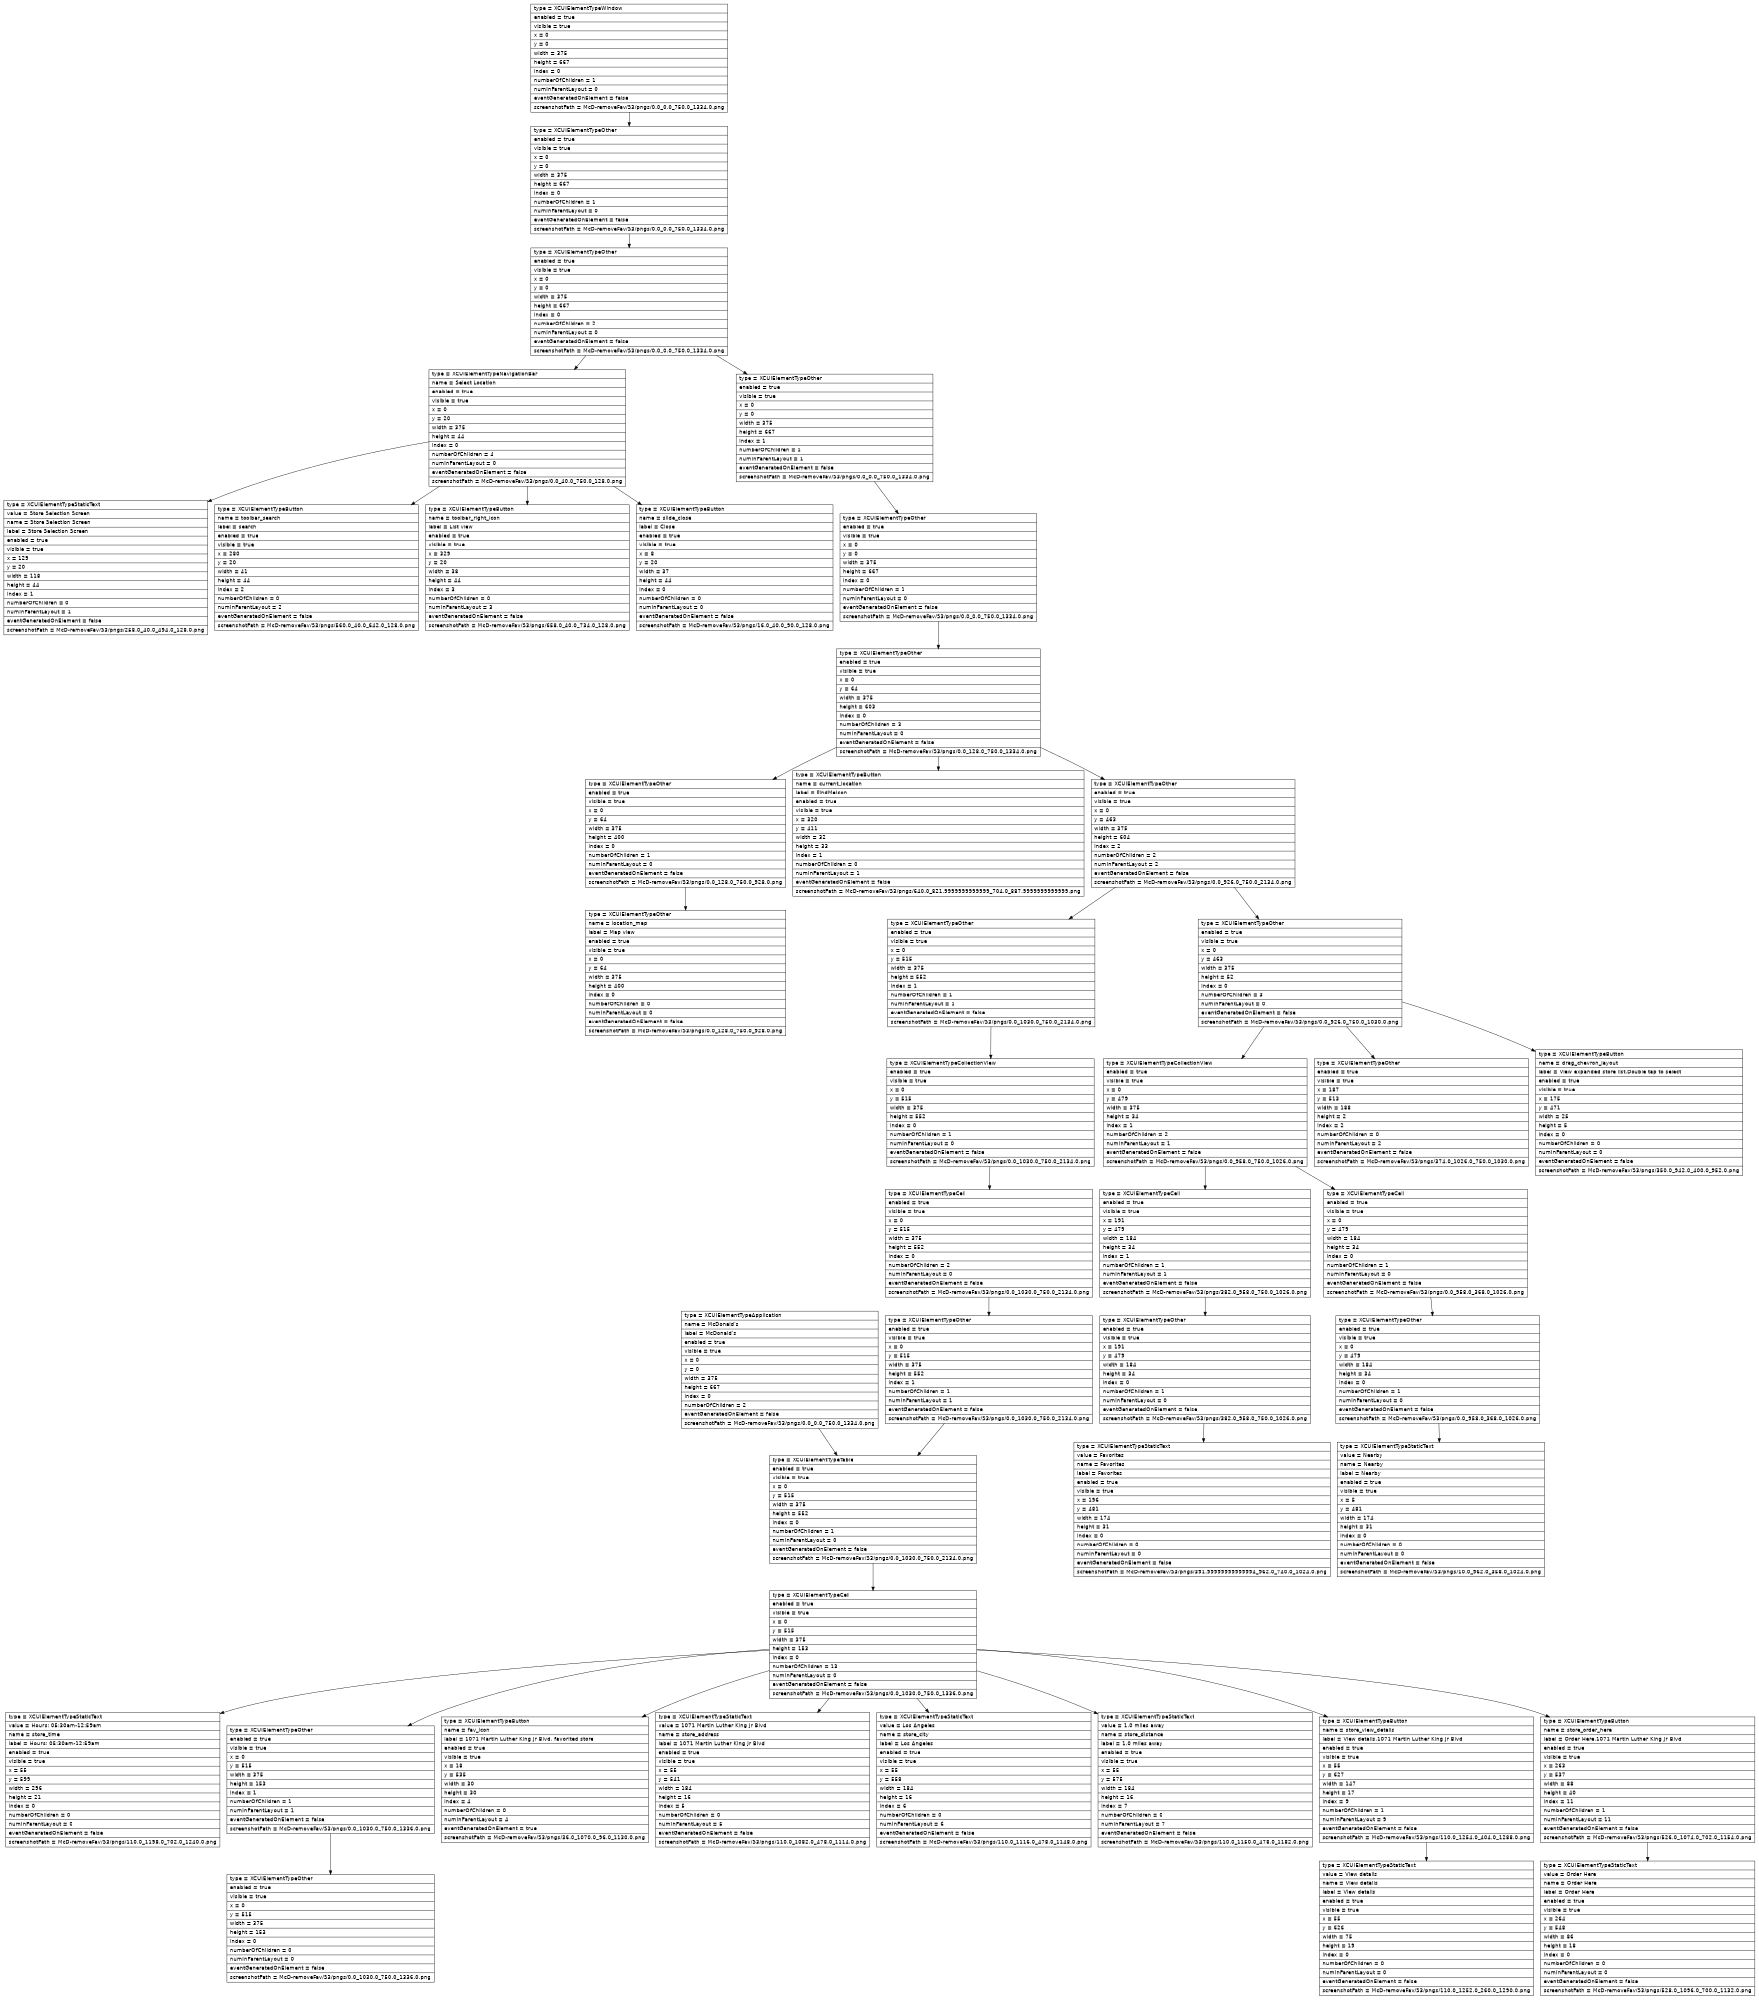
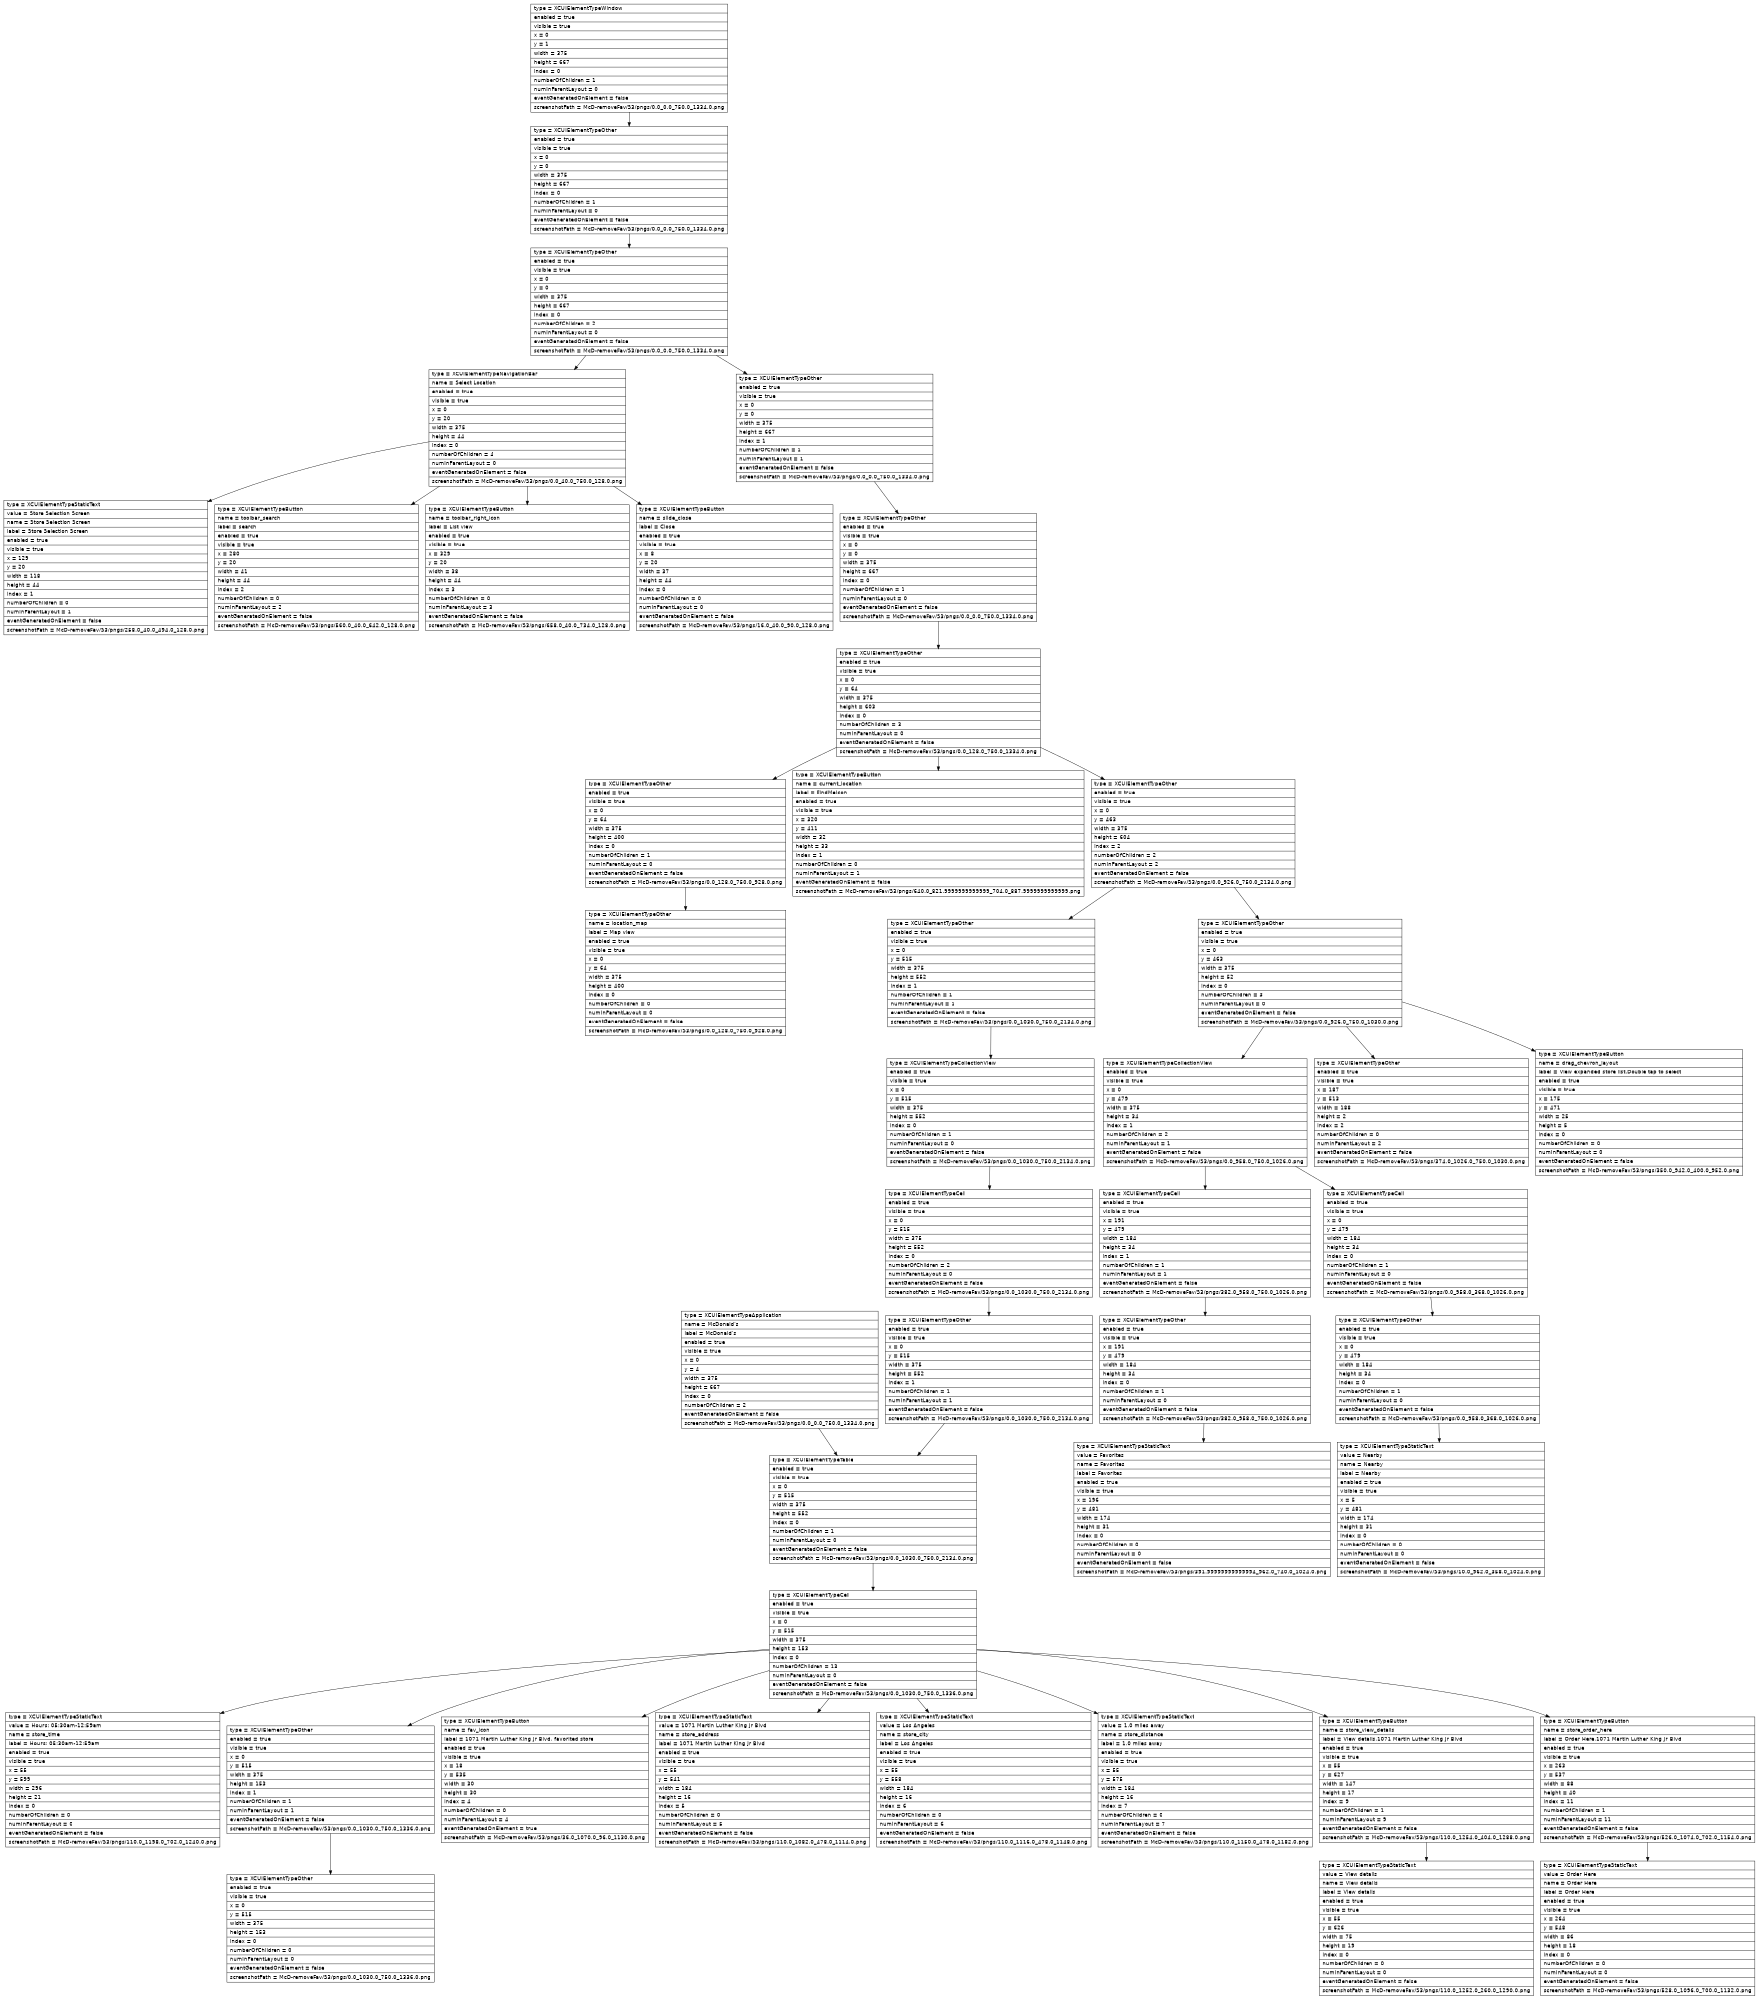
(542, 44) -> (542, 44)
(692, 1369) -> (692, 1369)
